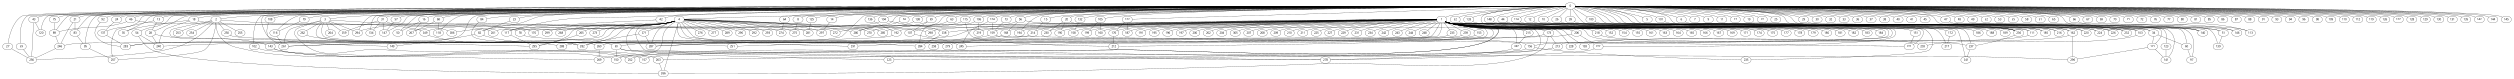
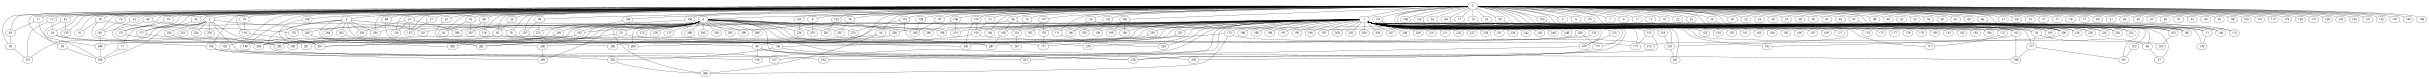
(1431, 57) -> (1458, 55)
